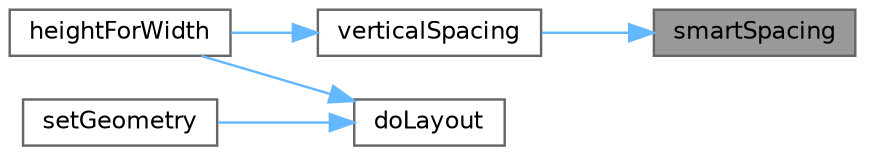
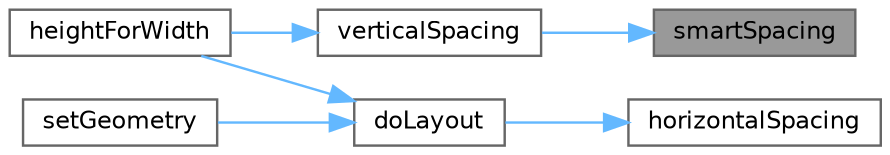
none -> (755, 123)
